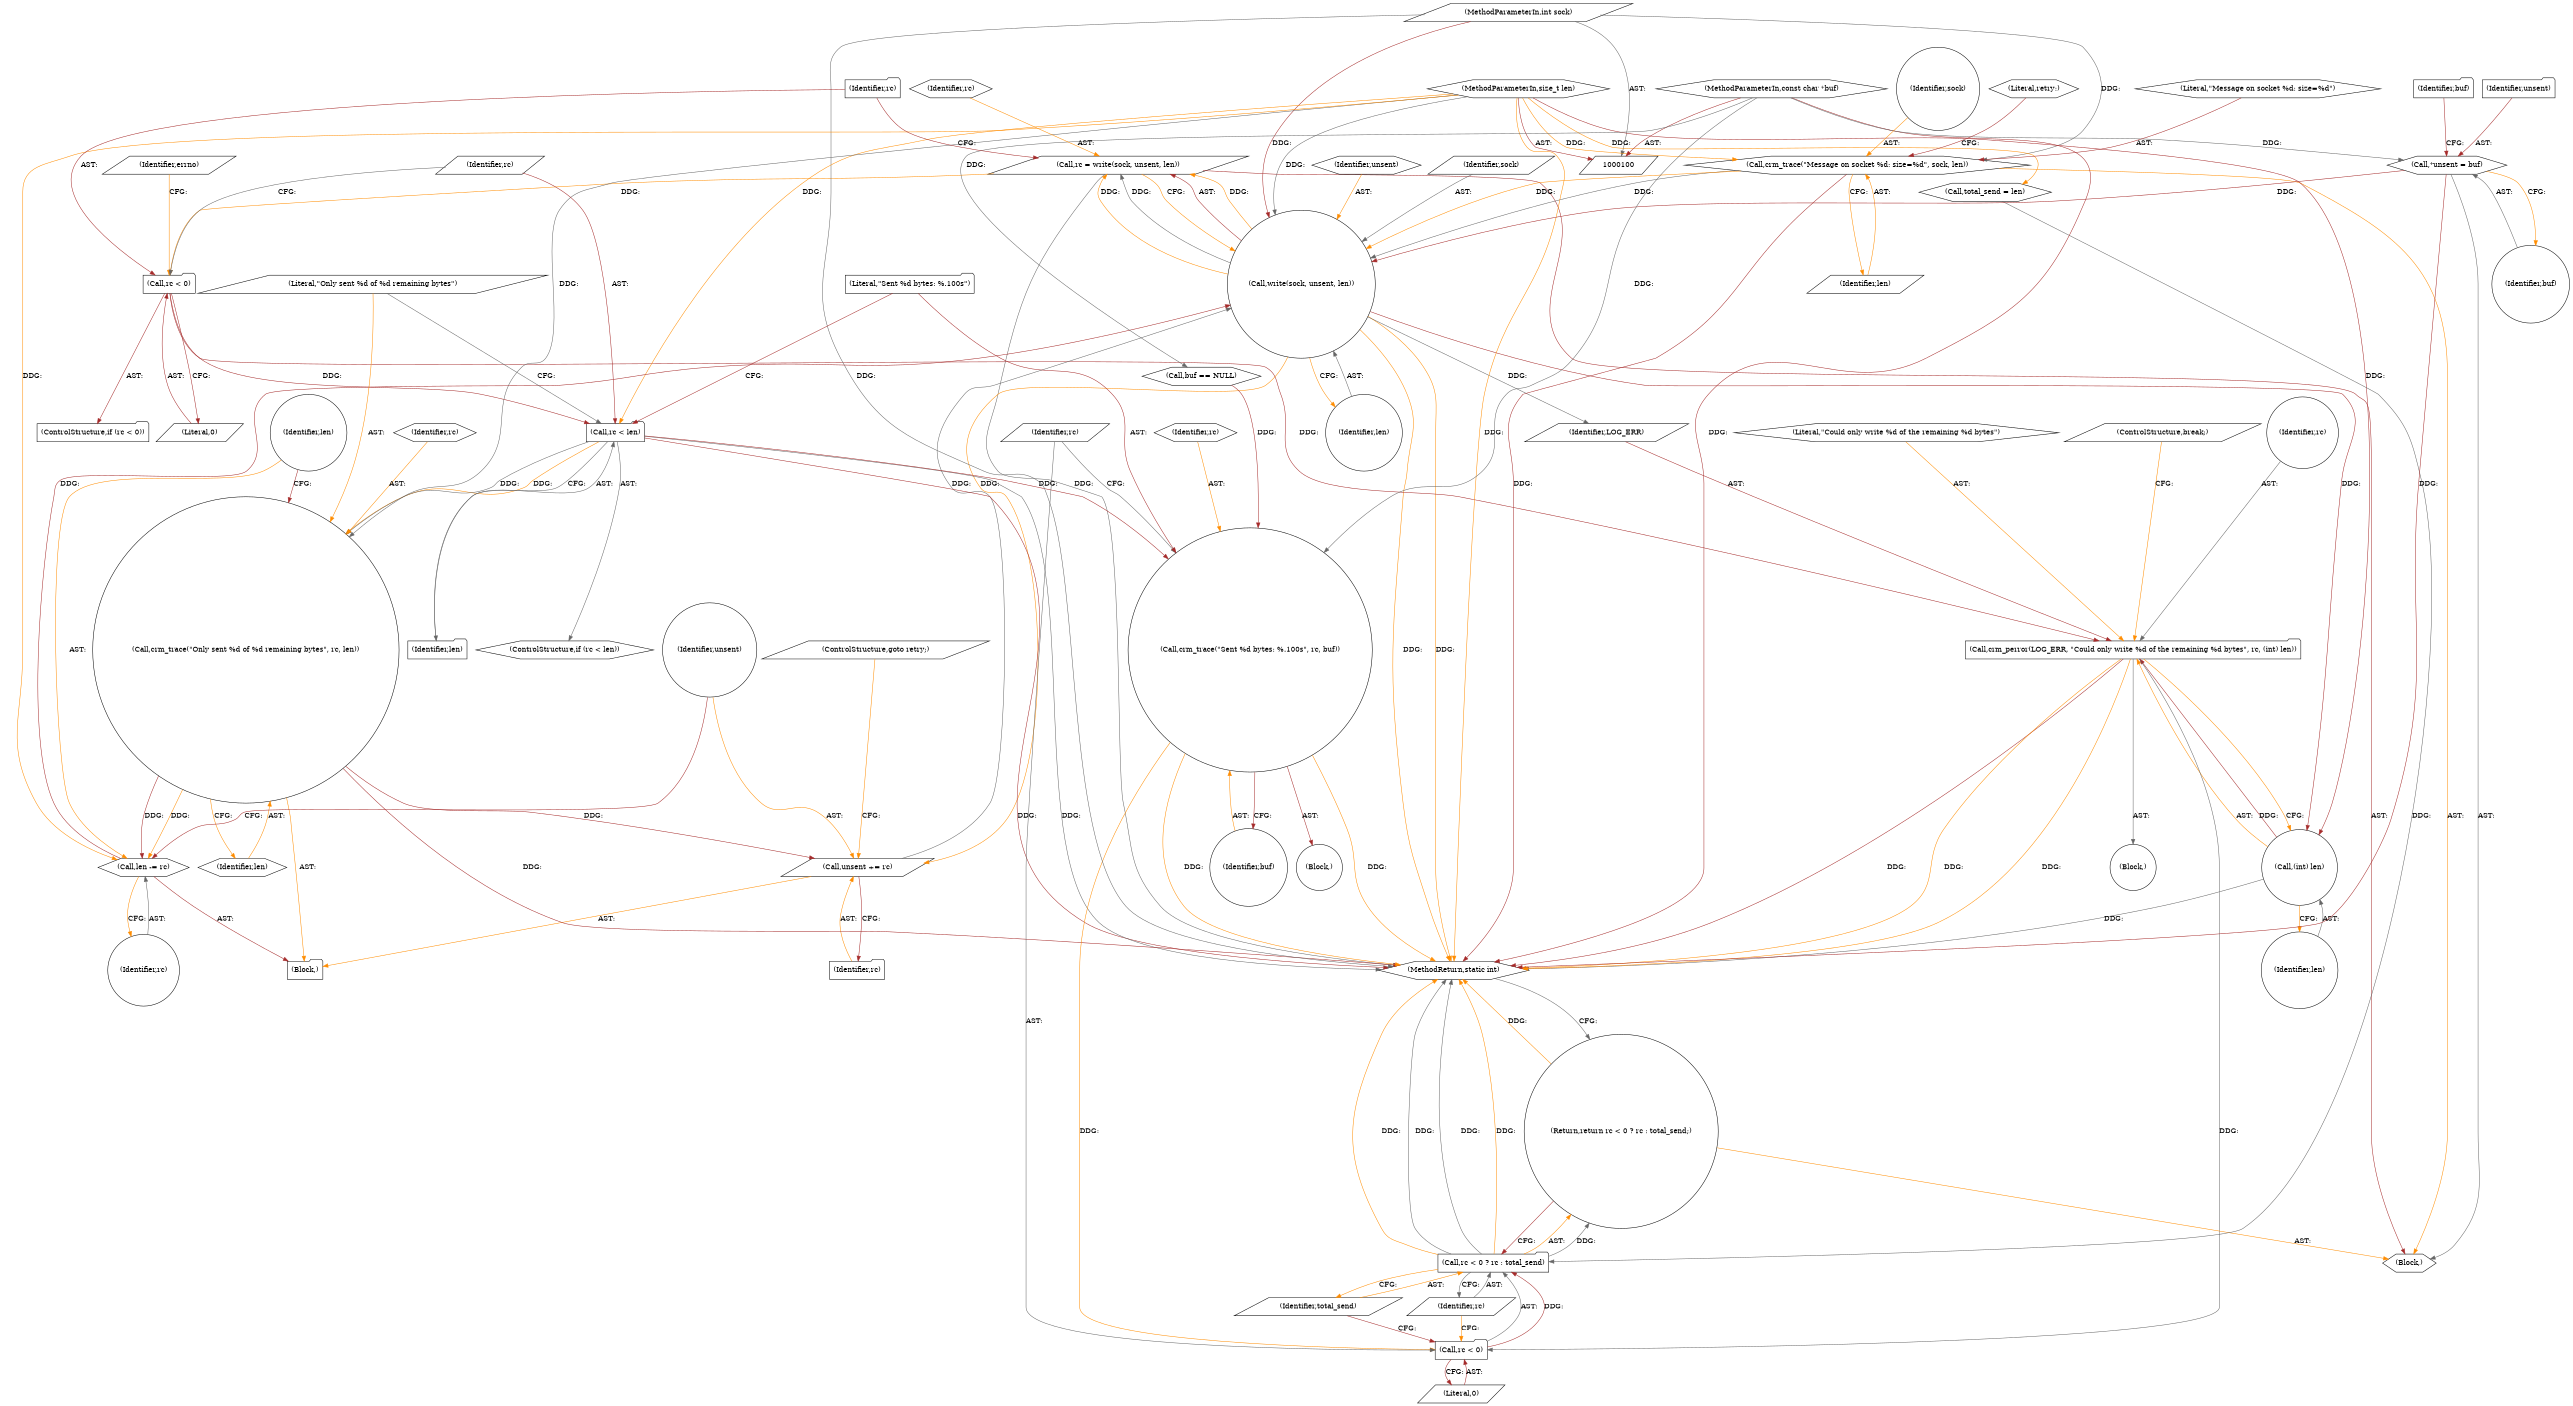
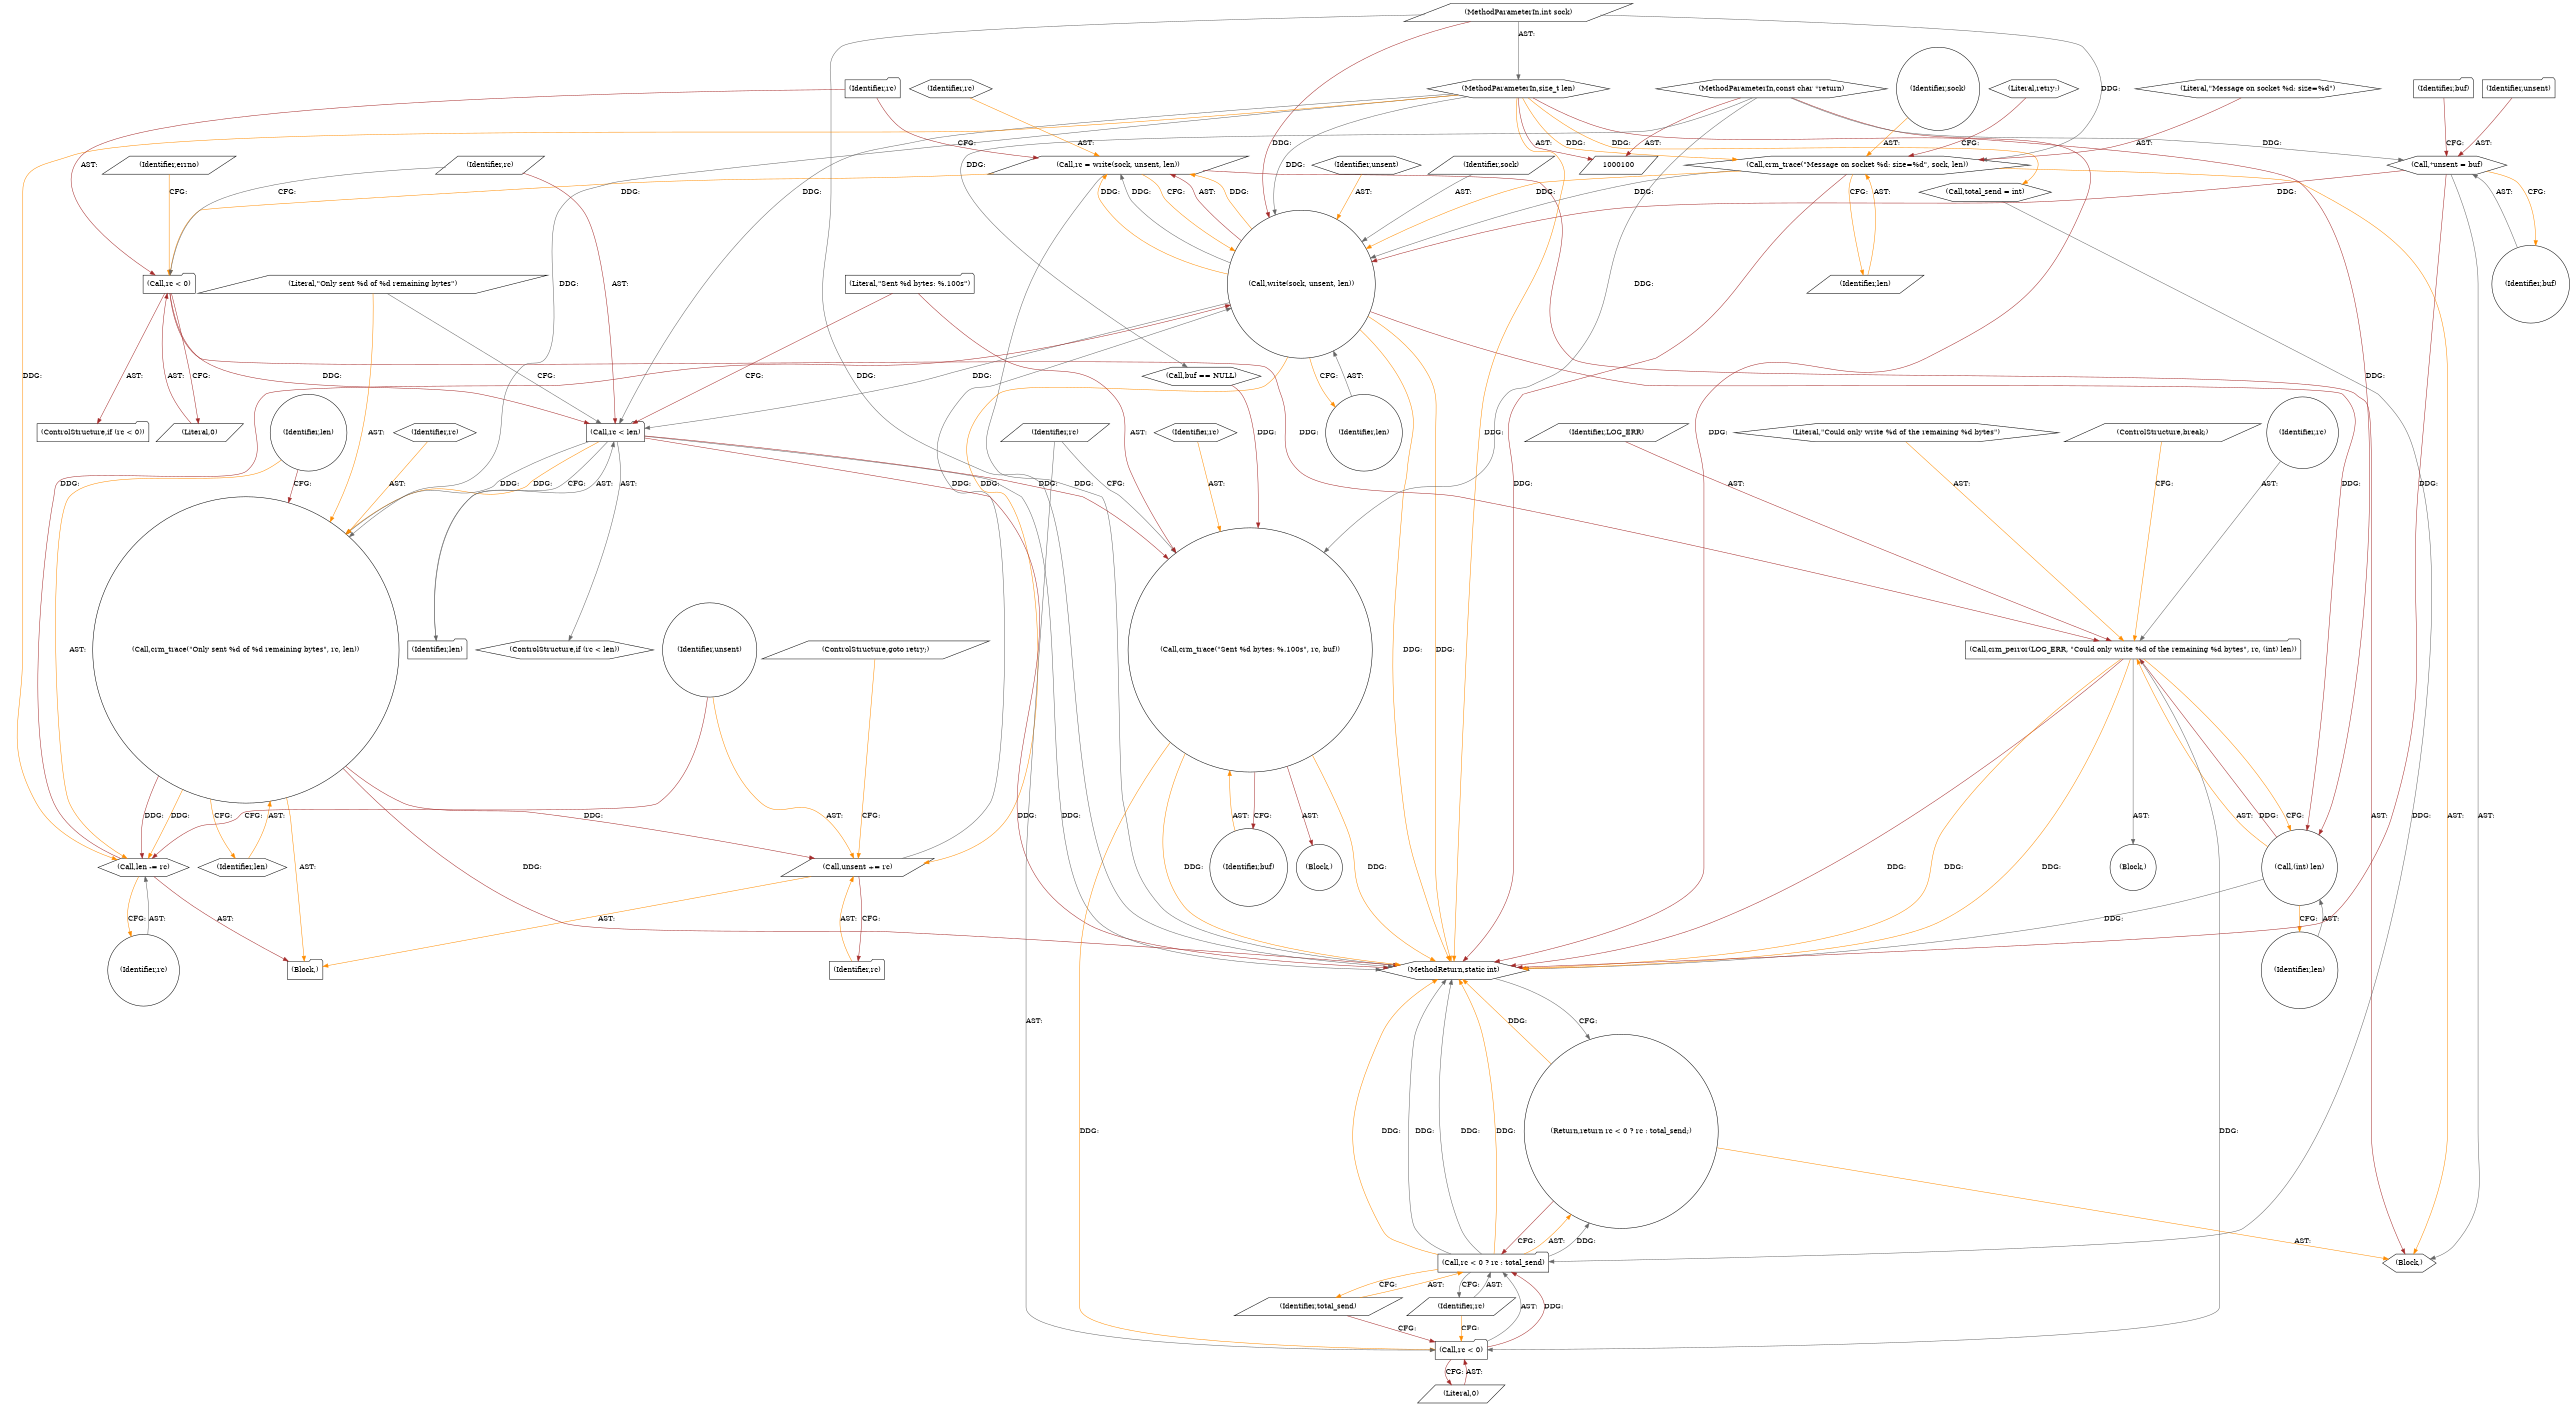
(1626, 74) -> (1518, 48)
(1772, 89) -> (1772, 89)
(950, 136) -> (950, 136)
(1985, 192) -> (1985, 192)
(1476, 369) -> (942, 376)
